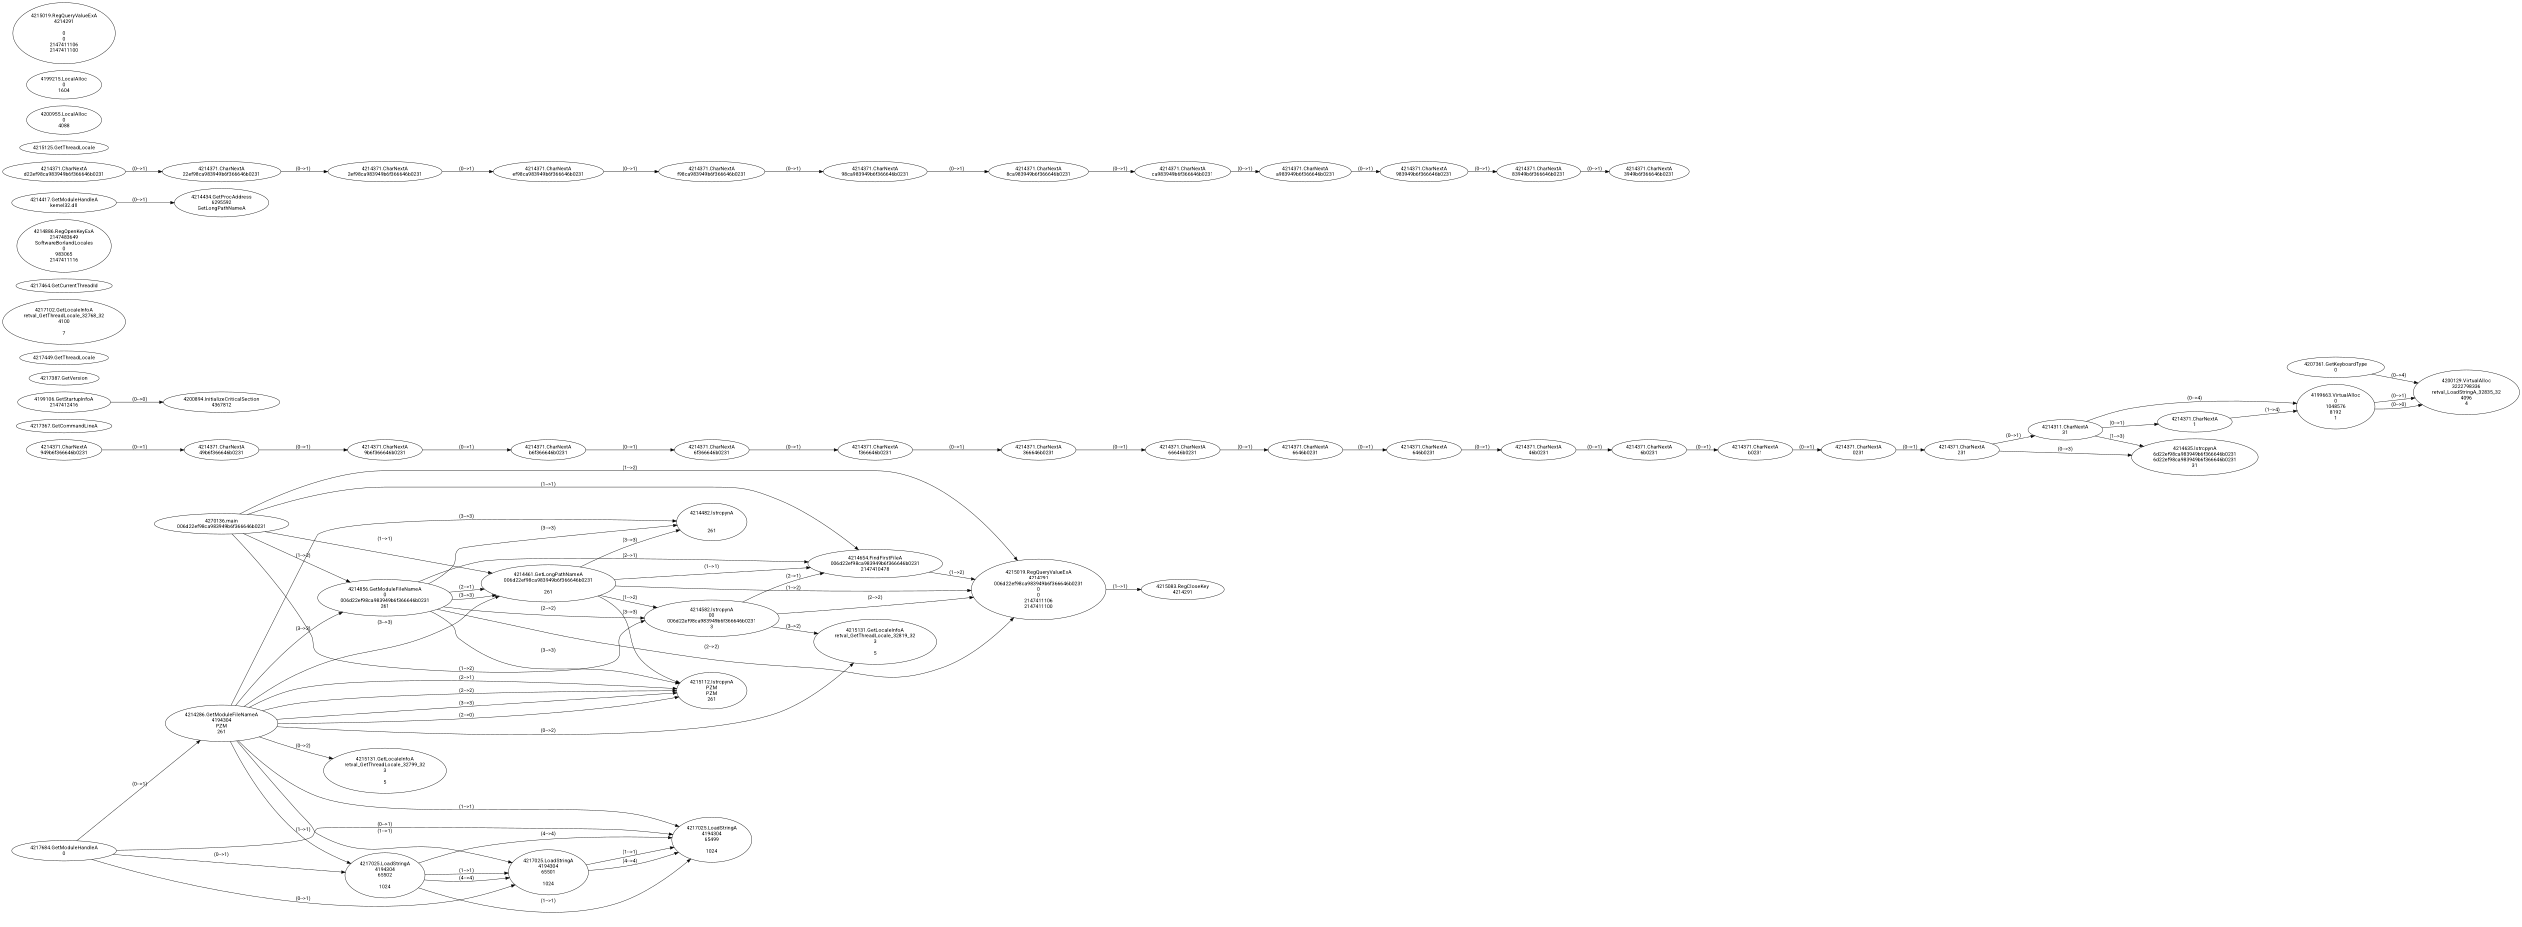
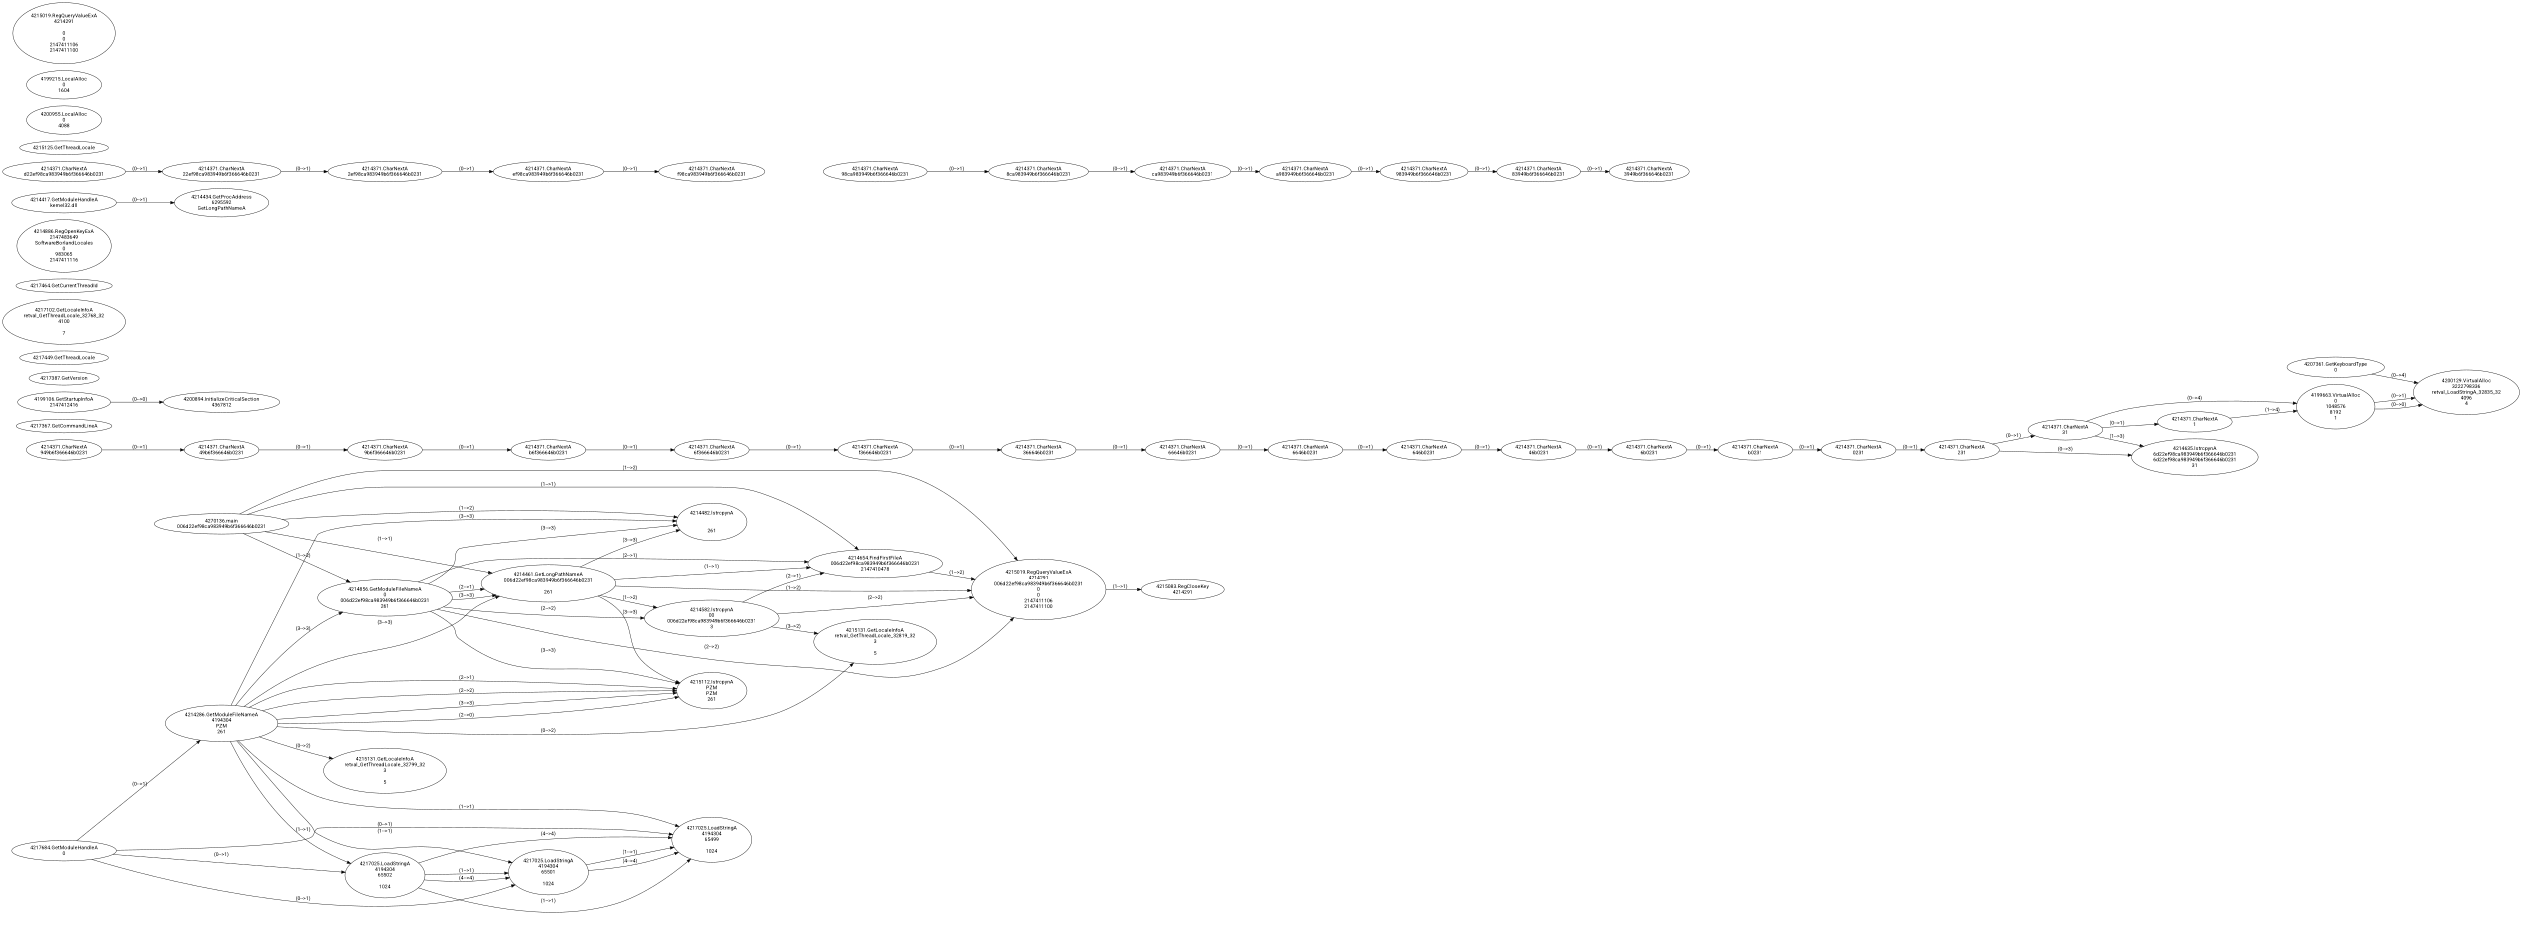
(792, 172) -> none
(2065, 430) -> (2065, 430)
(418, 669) -> (478, 511)
